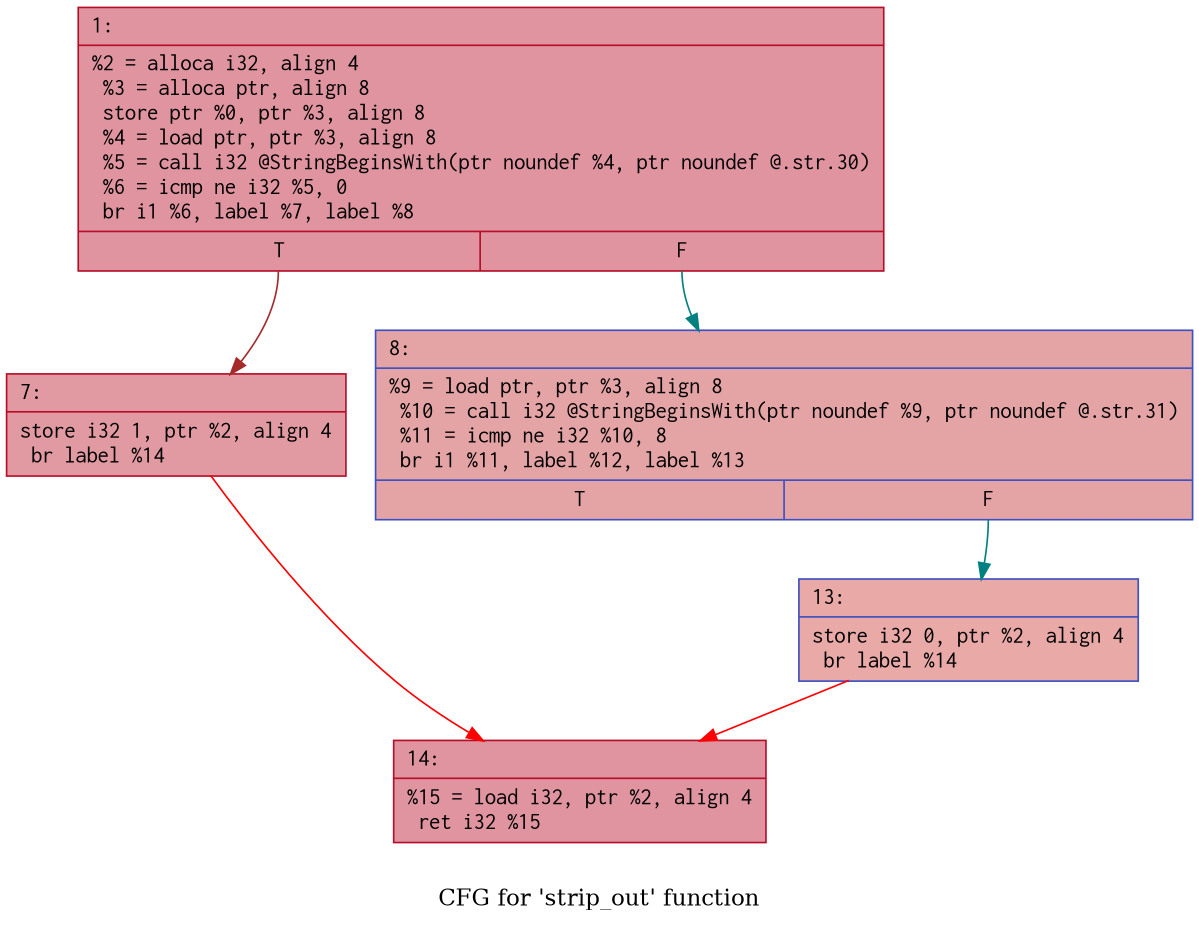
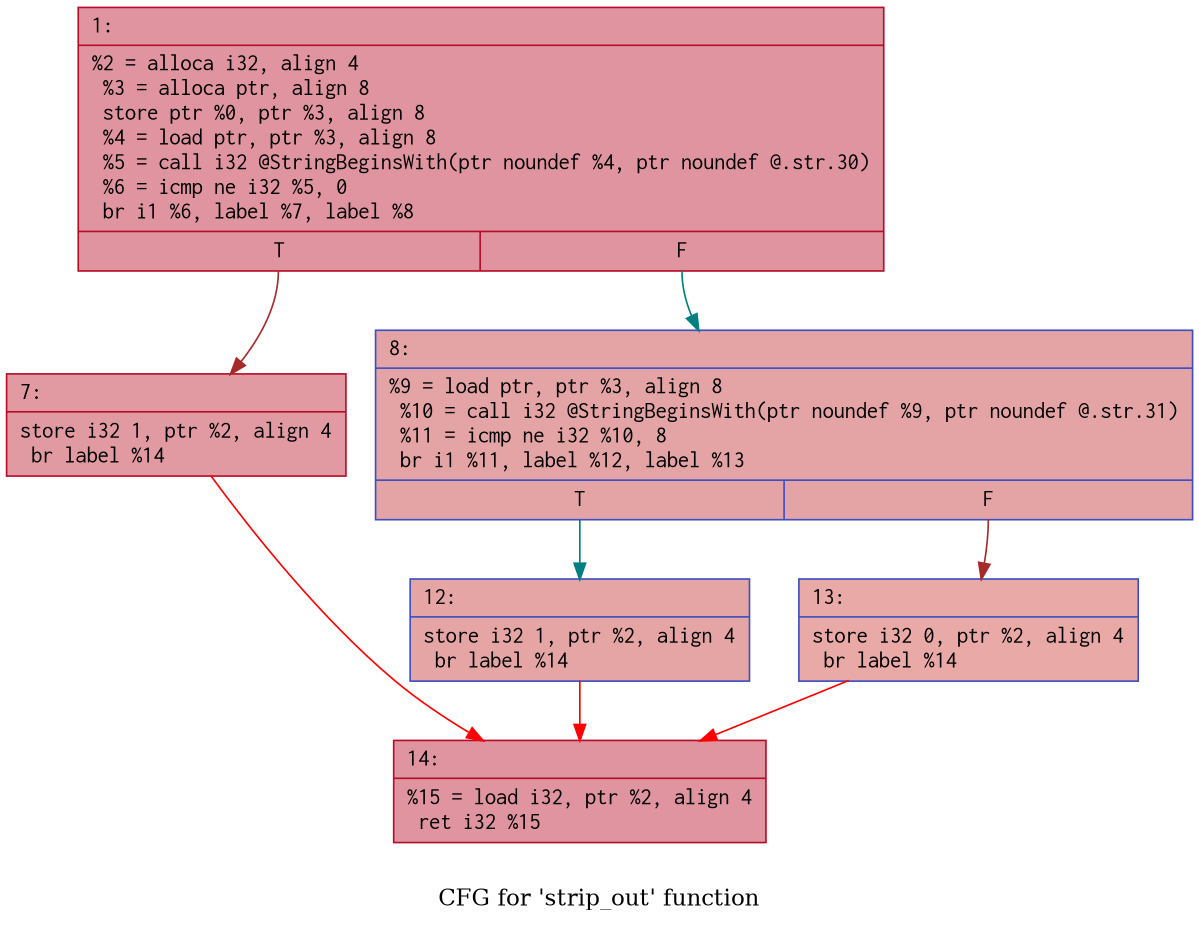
(987, 542) -> (987, 542)
none -> (580, 630)
